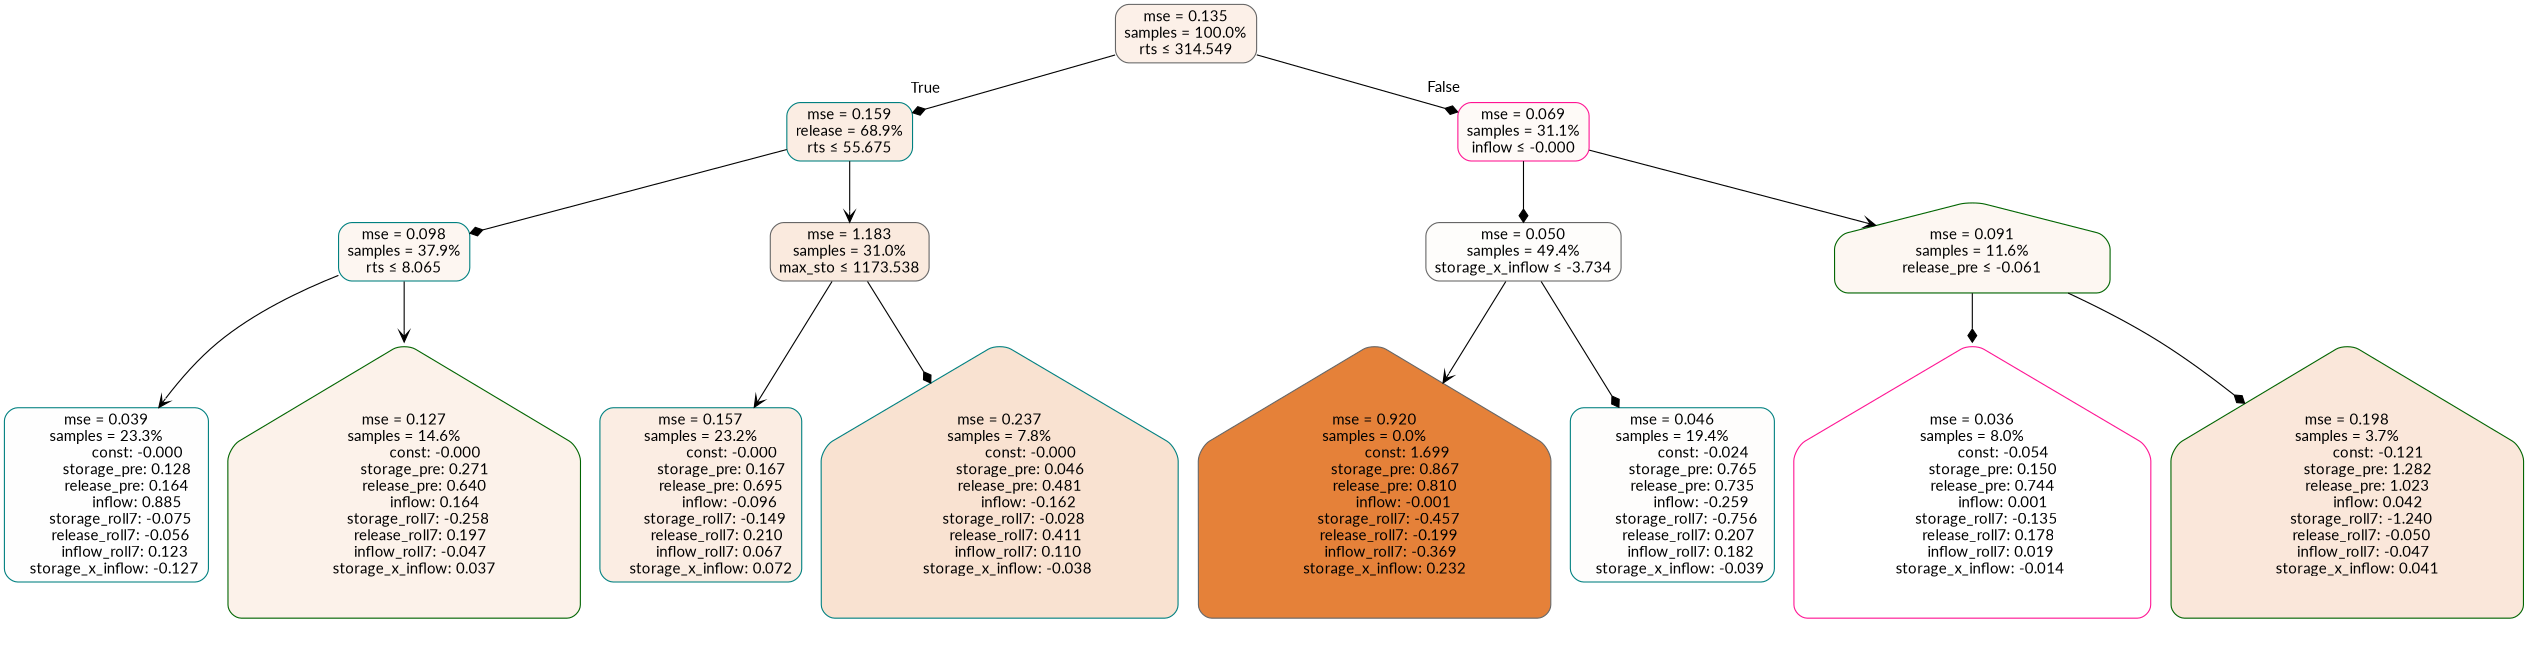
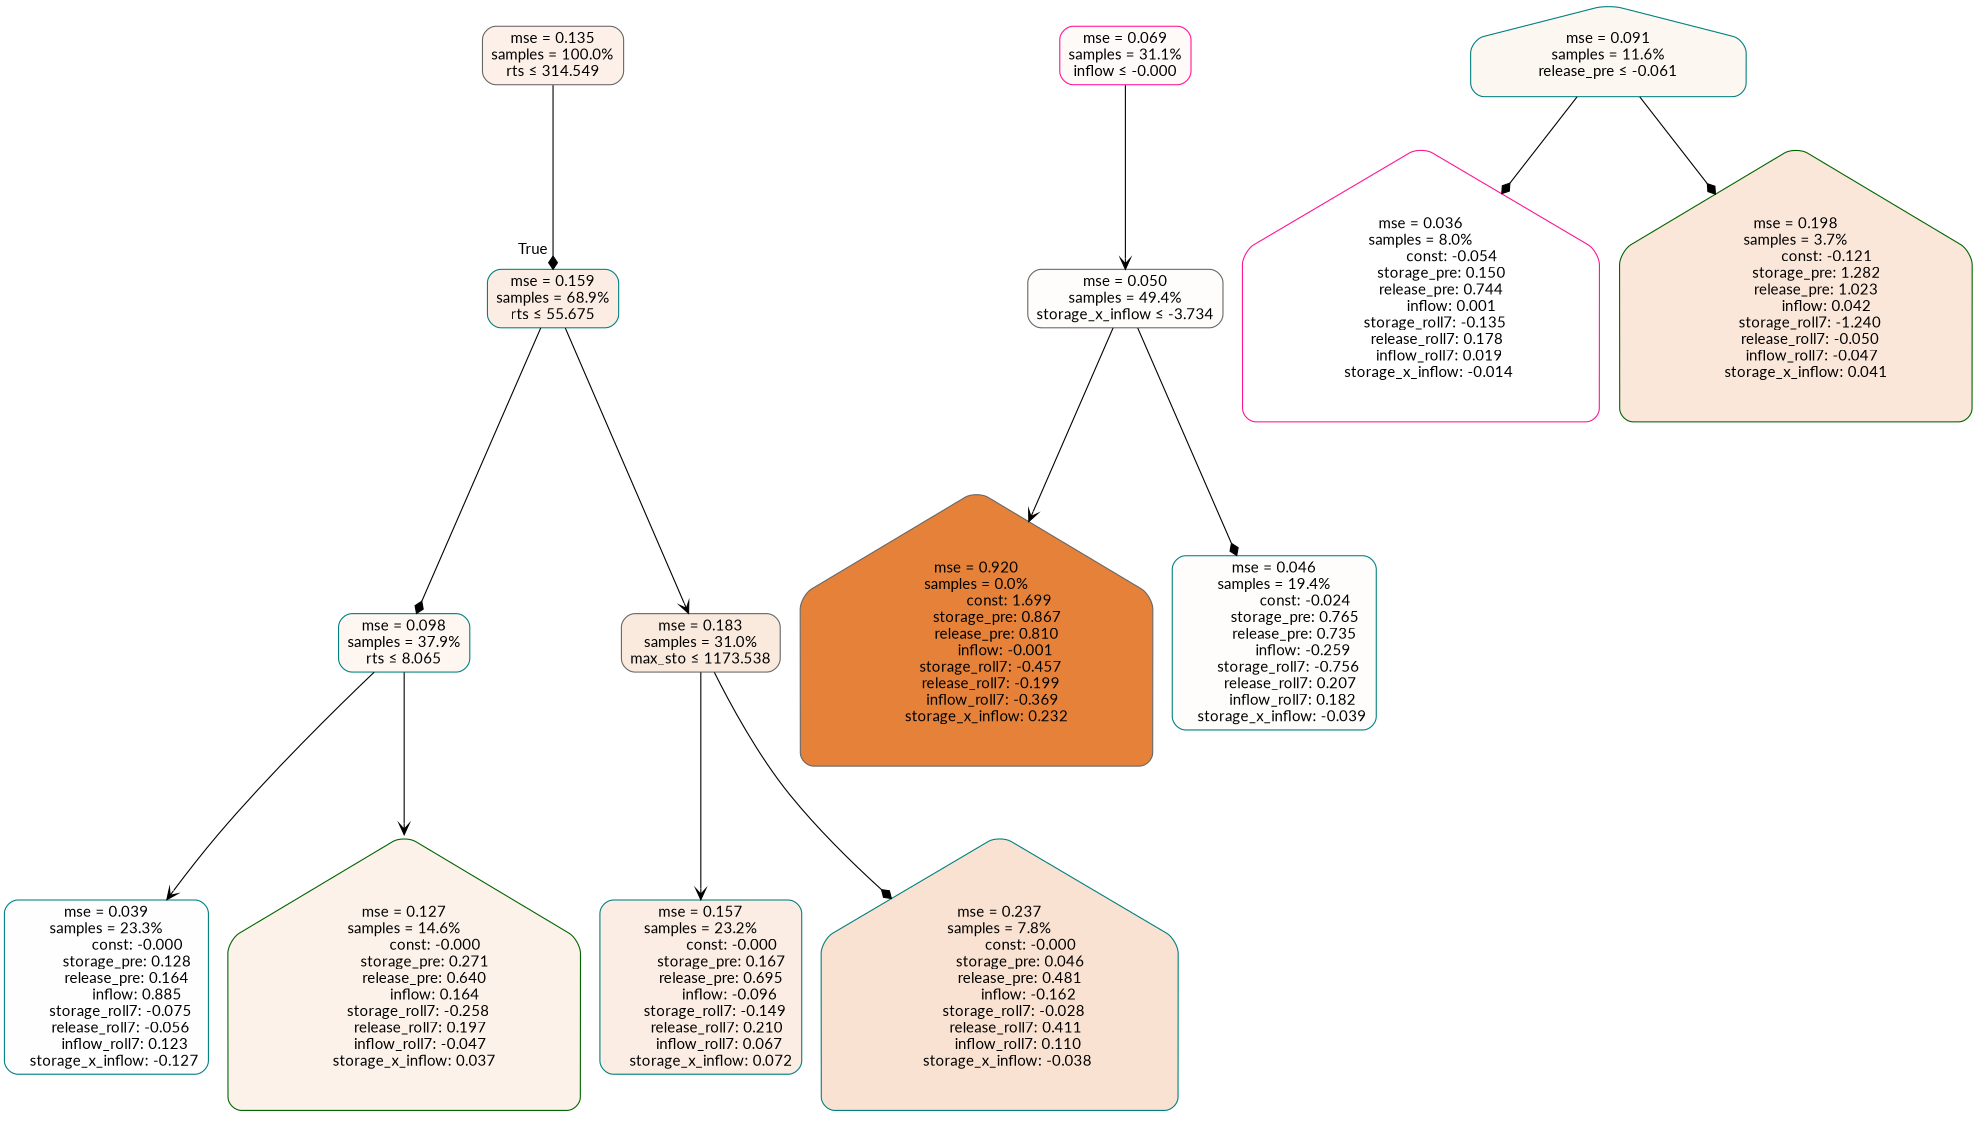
(1351, 82) -> none
(850, 132) -> (553, 299)
(1523, 185) -> (1125, 172)
(1727, 186) -> none
(850, 252) -> (701, 643)
(1972, 252) -> (1608, 55)
